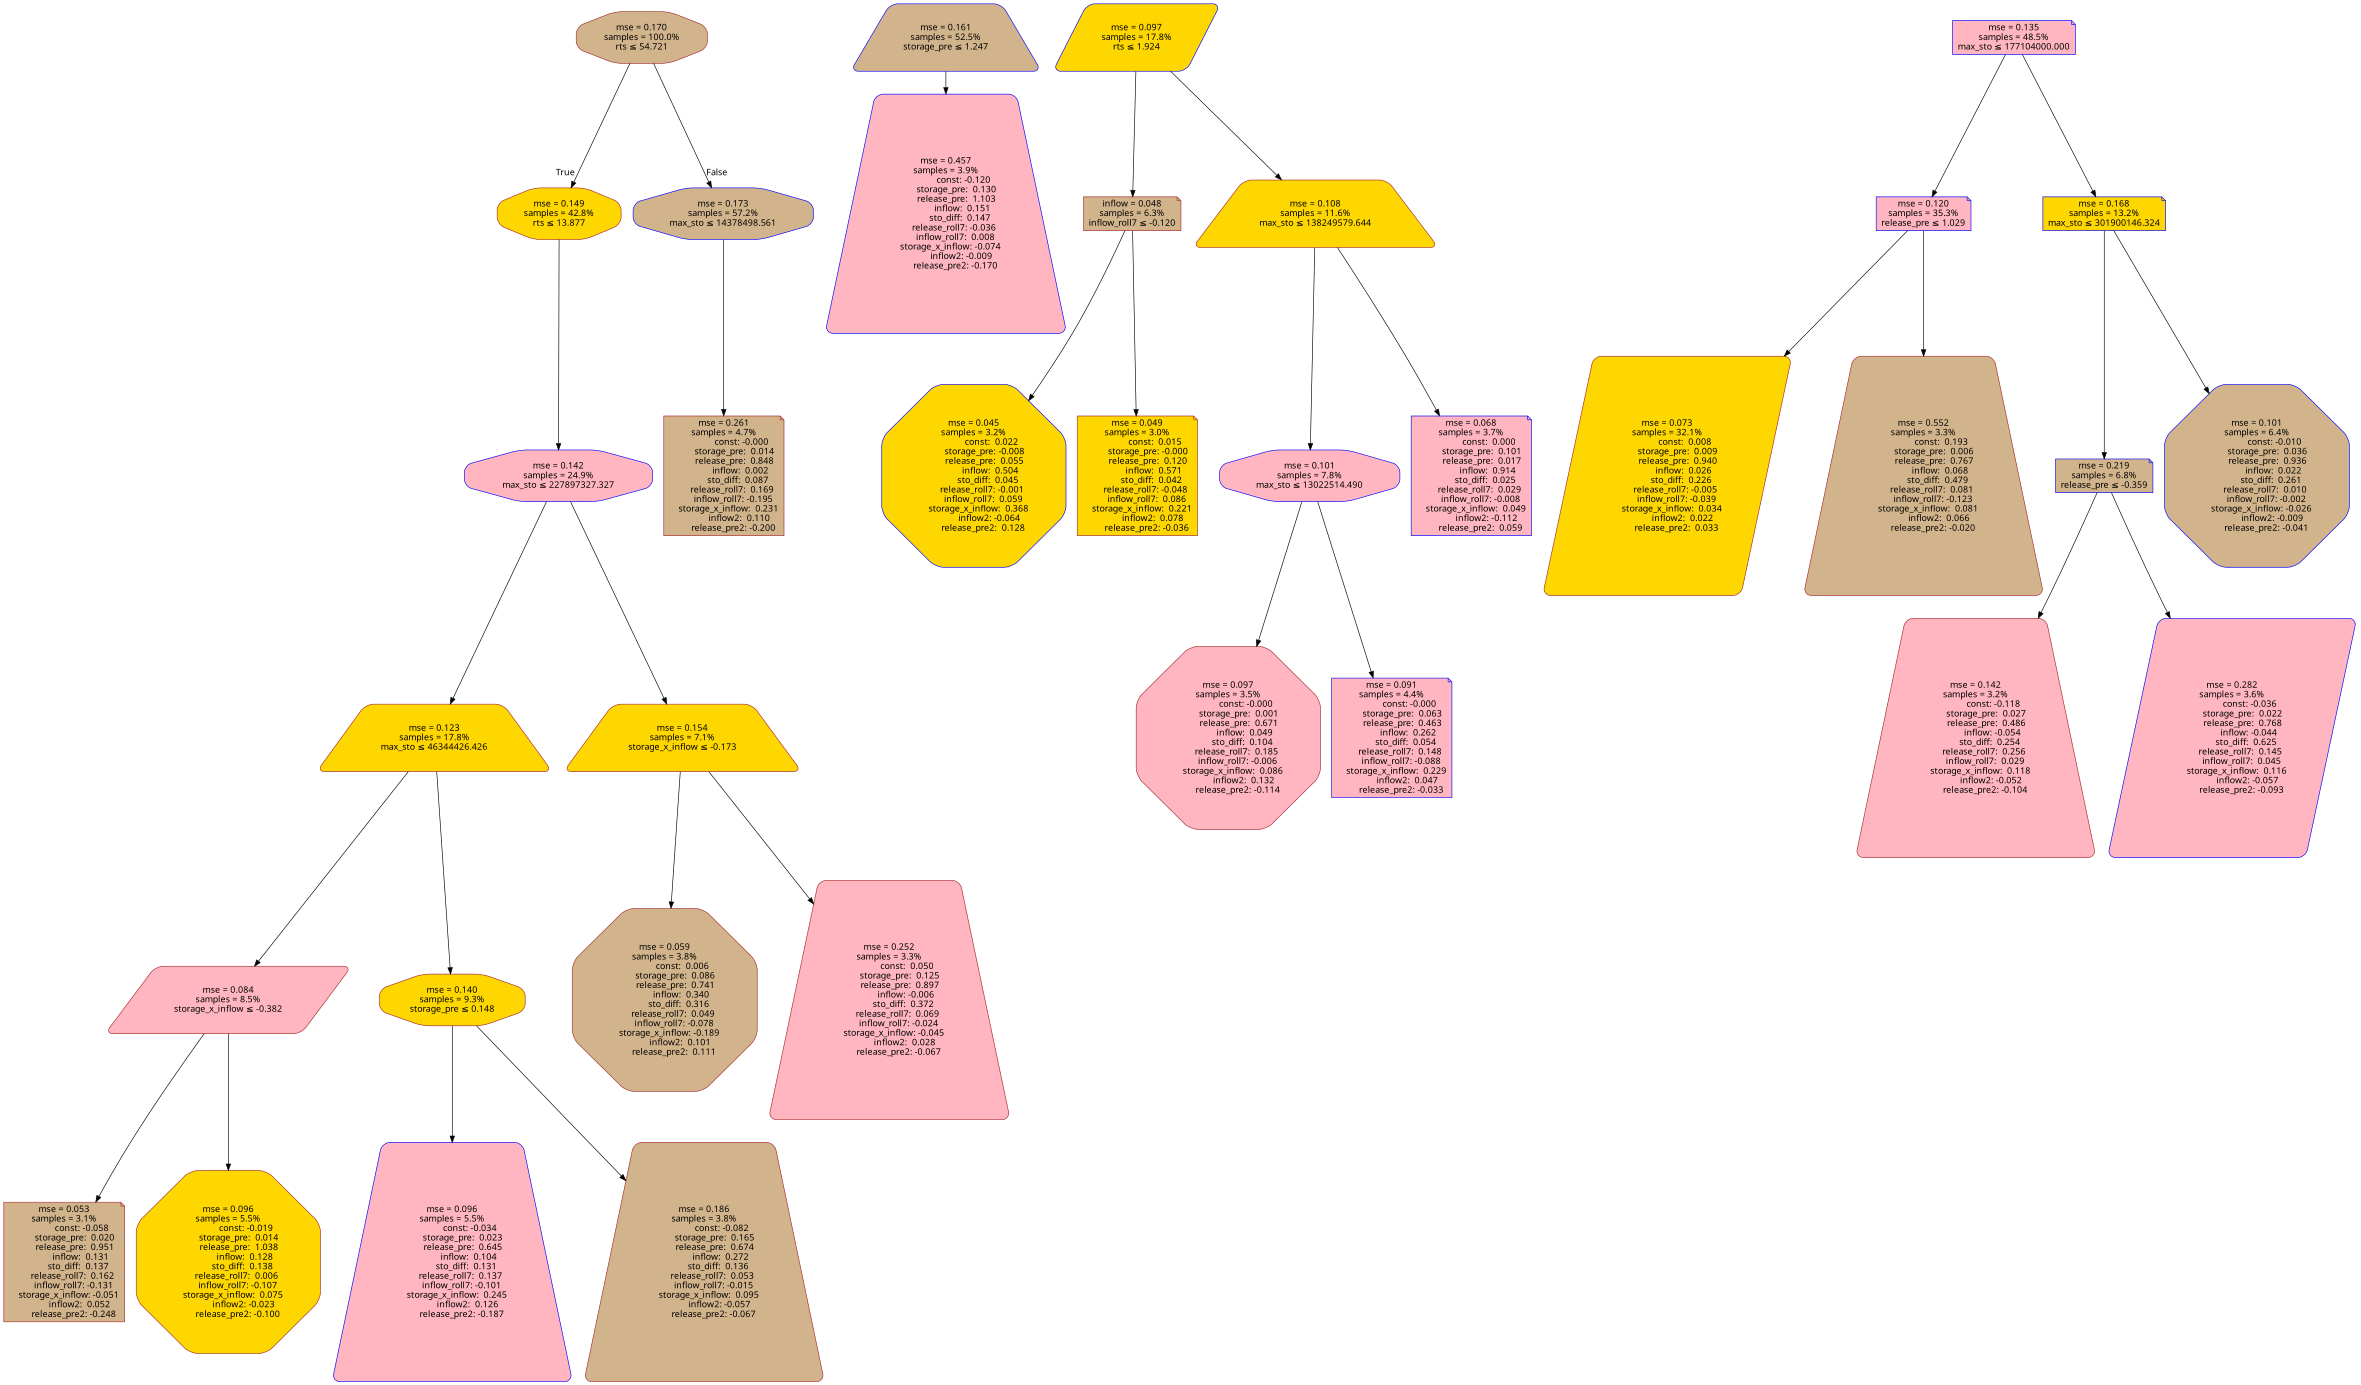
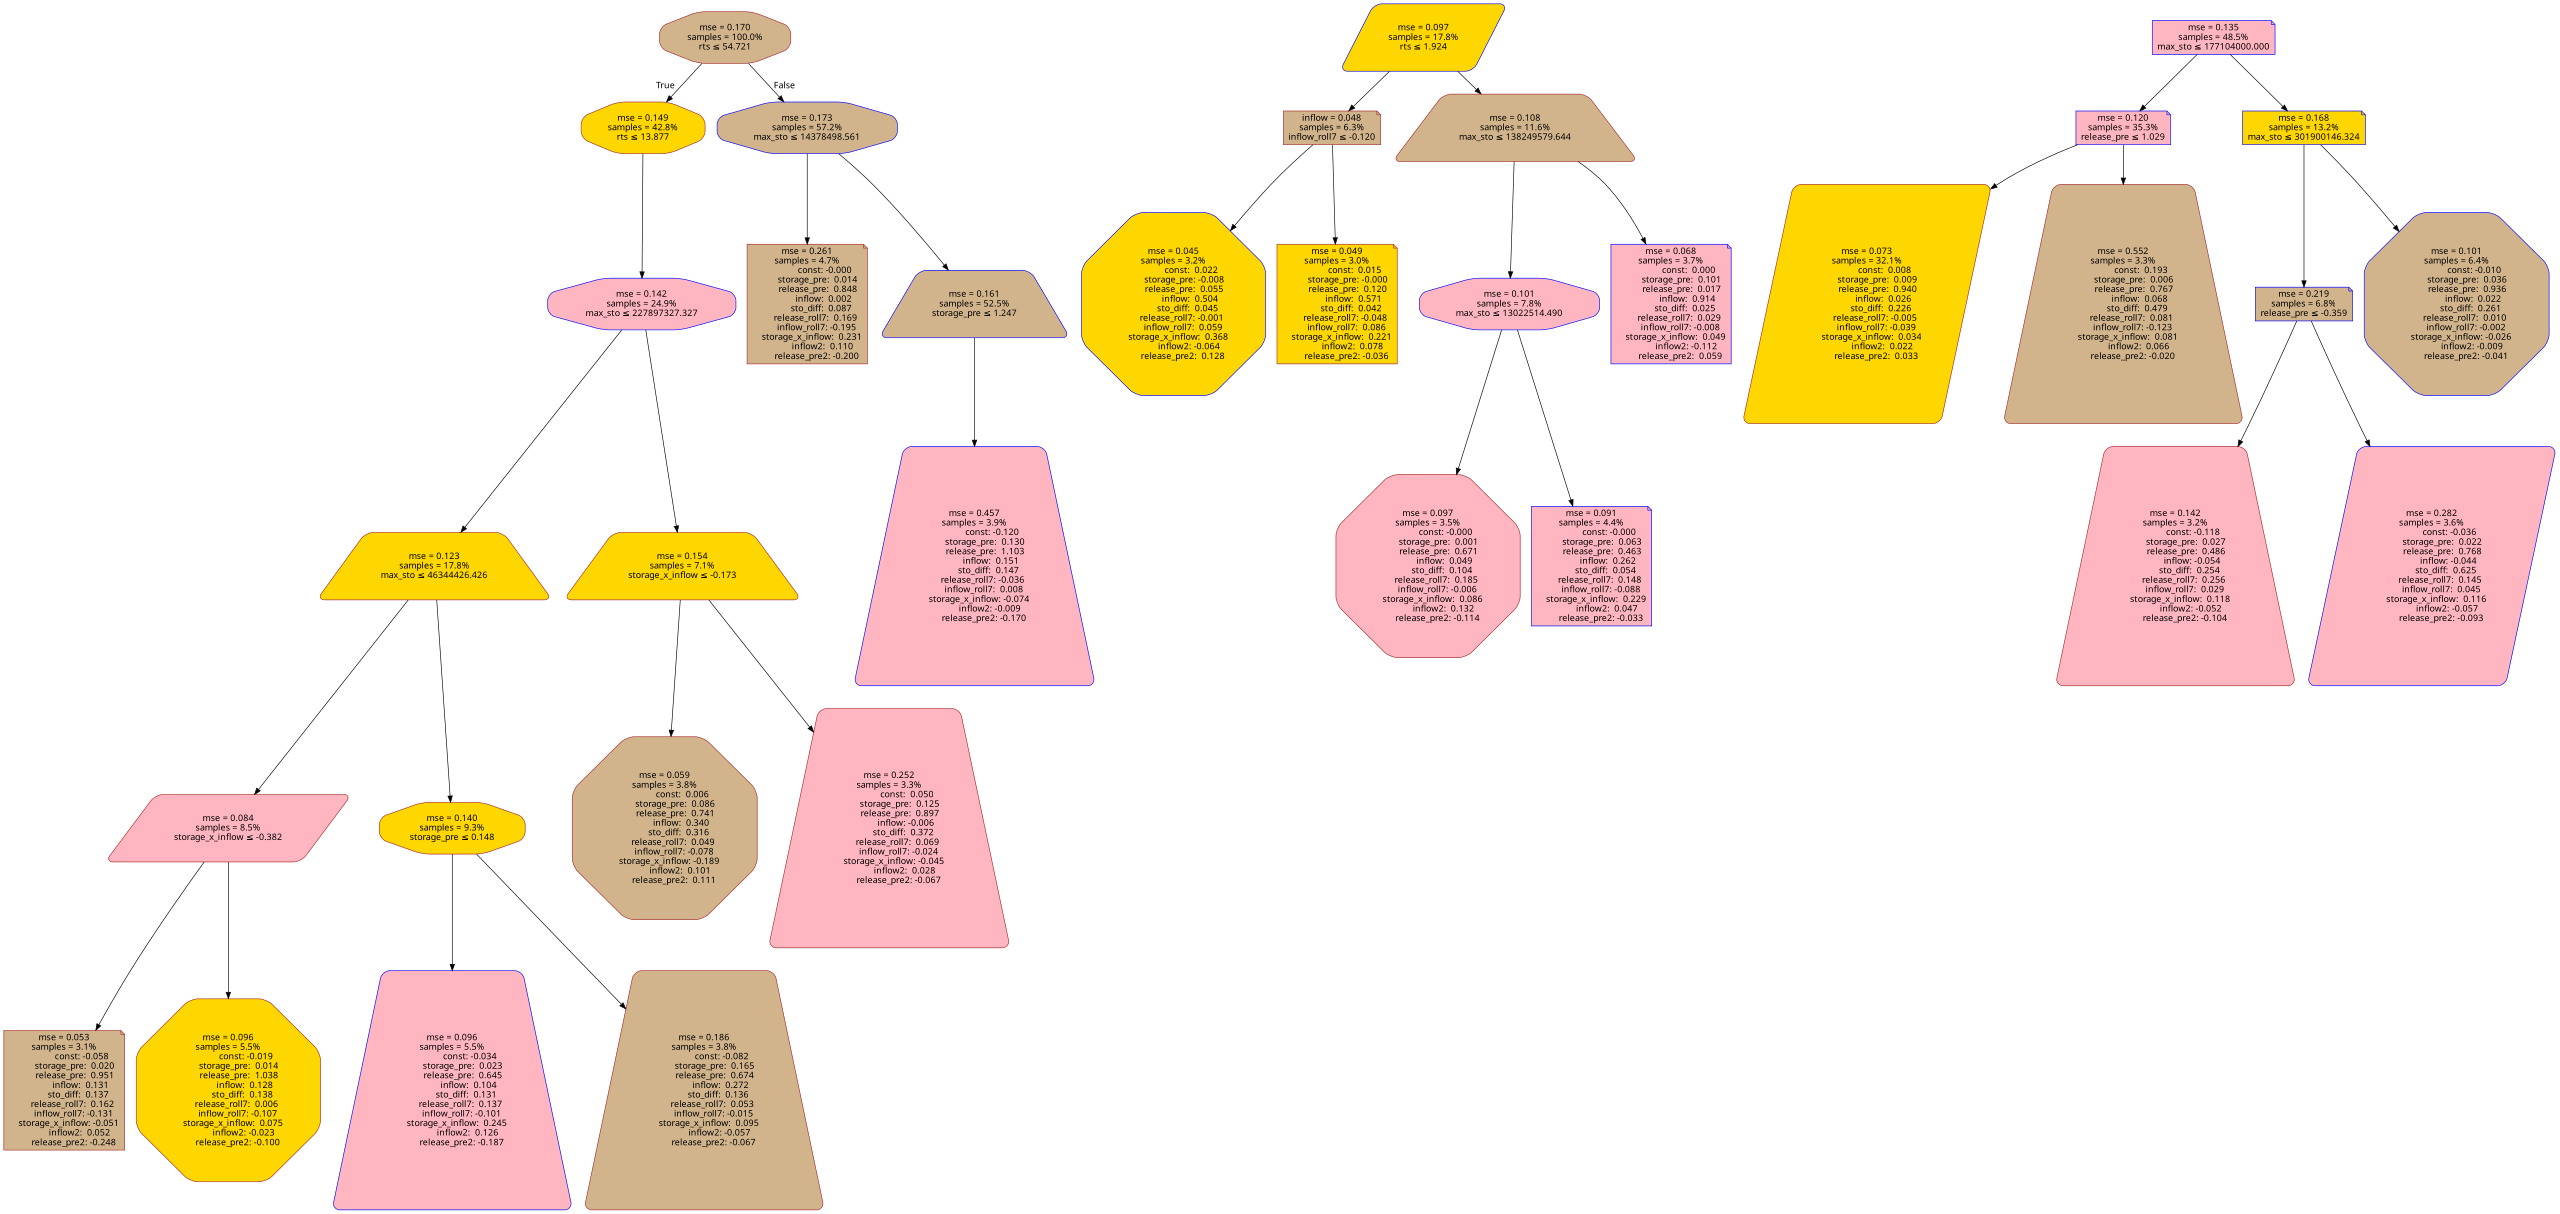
none -> (894, 207)
(1315, 214) -> (1515, 128)
